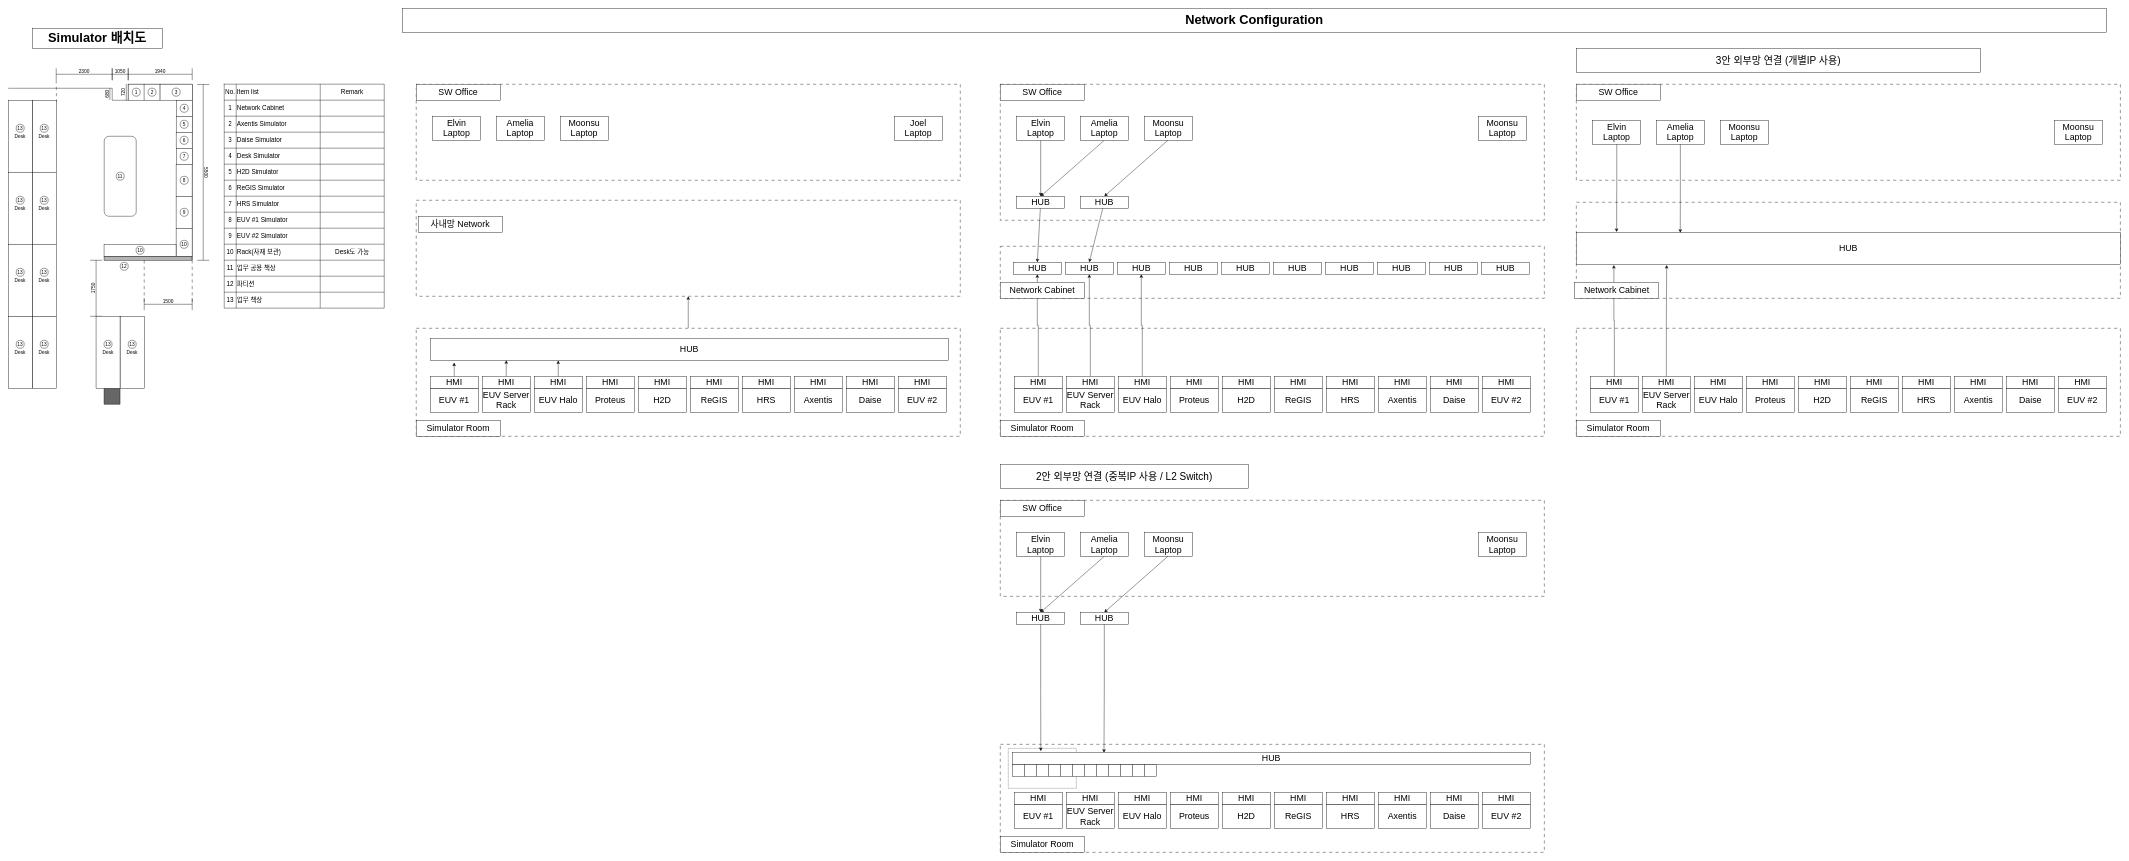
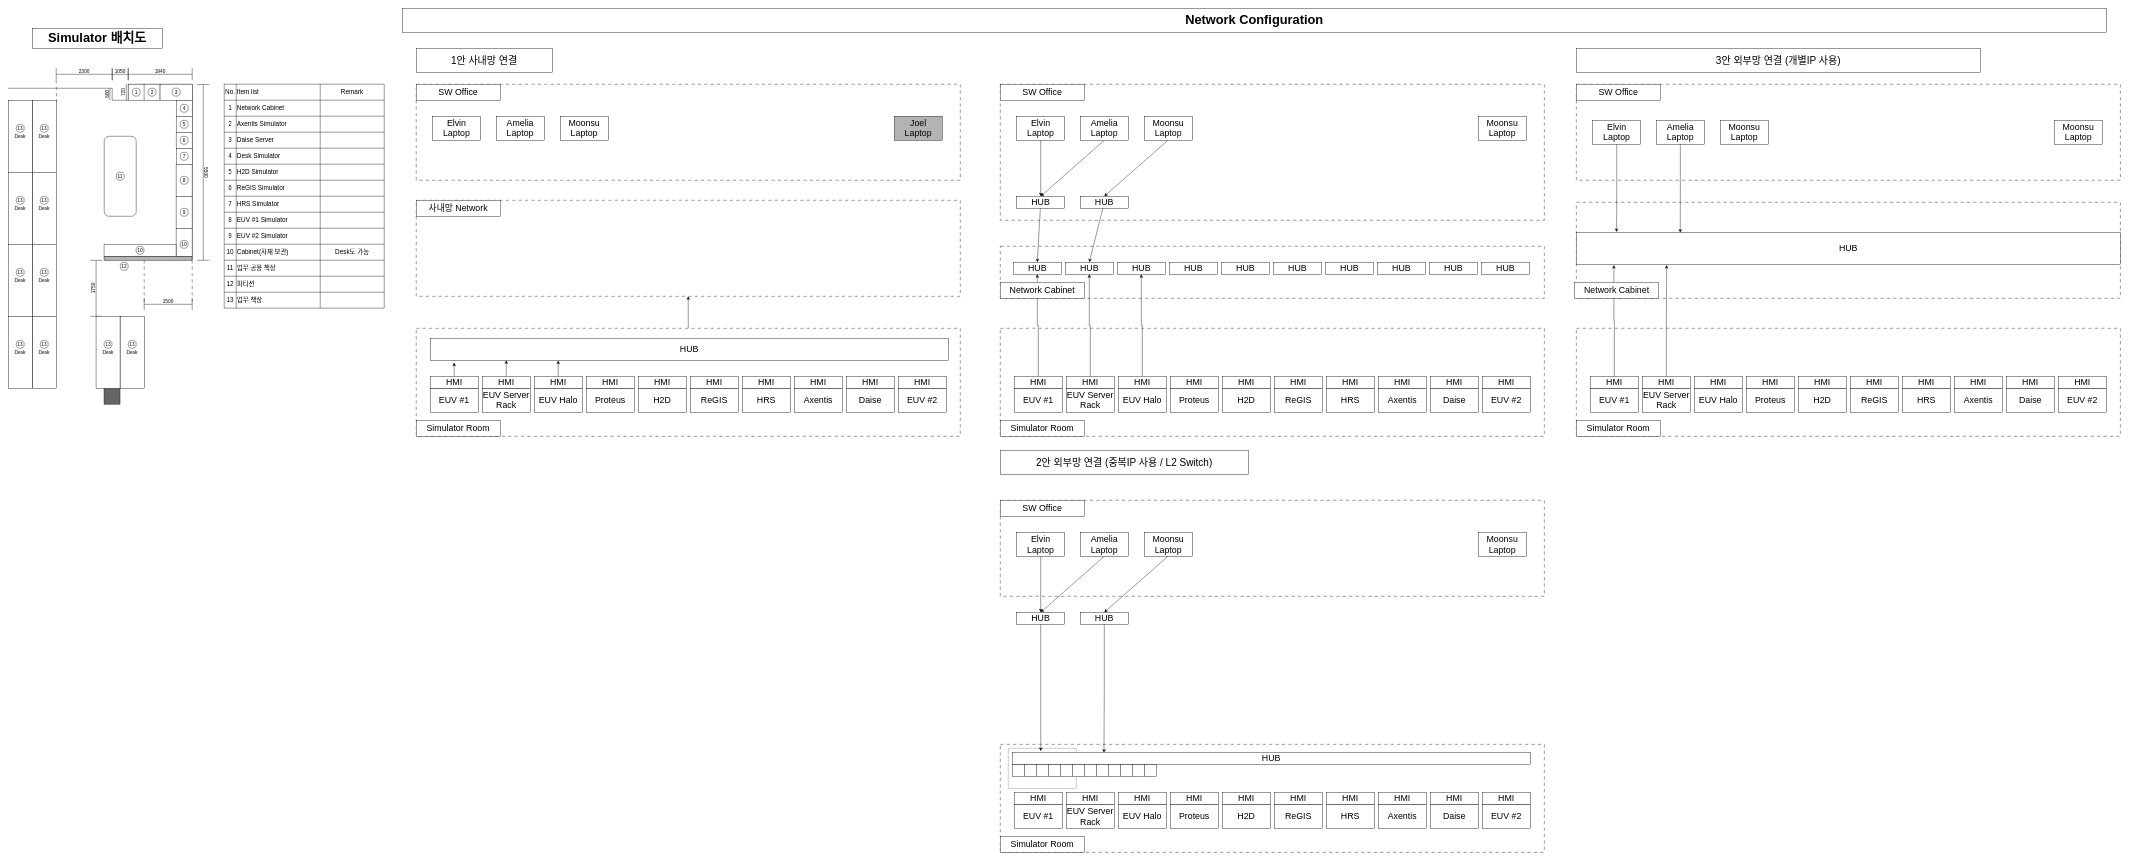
none -> (484, 60)
(918, 128) -> (918, 128)
(261, 140) -> (258, 140)
(460, 224) -> (458, 208)
(262, 252) -> (266, 252)
(1124, 476) -> (1124, 462)
